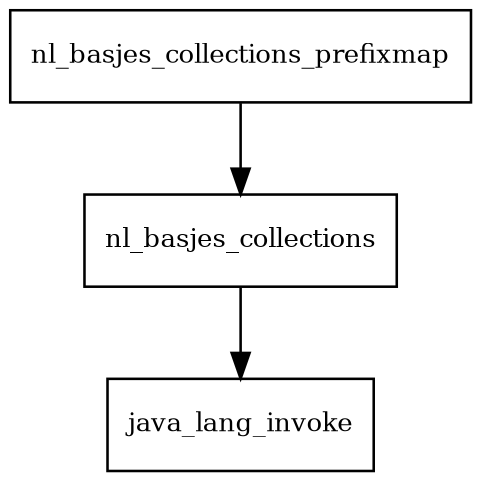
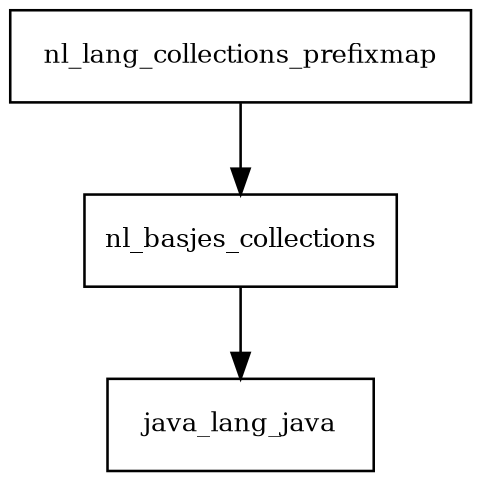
(241, 56) -> (241, 56)
(241, 425) -> (241, 425)
